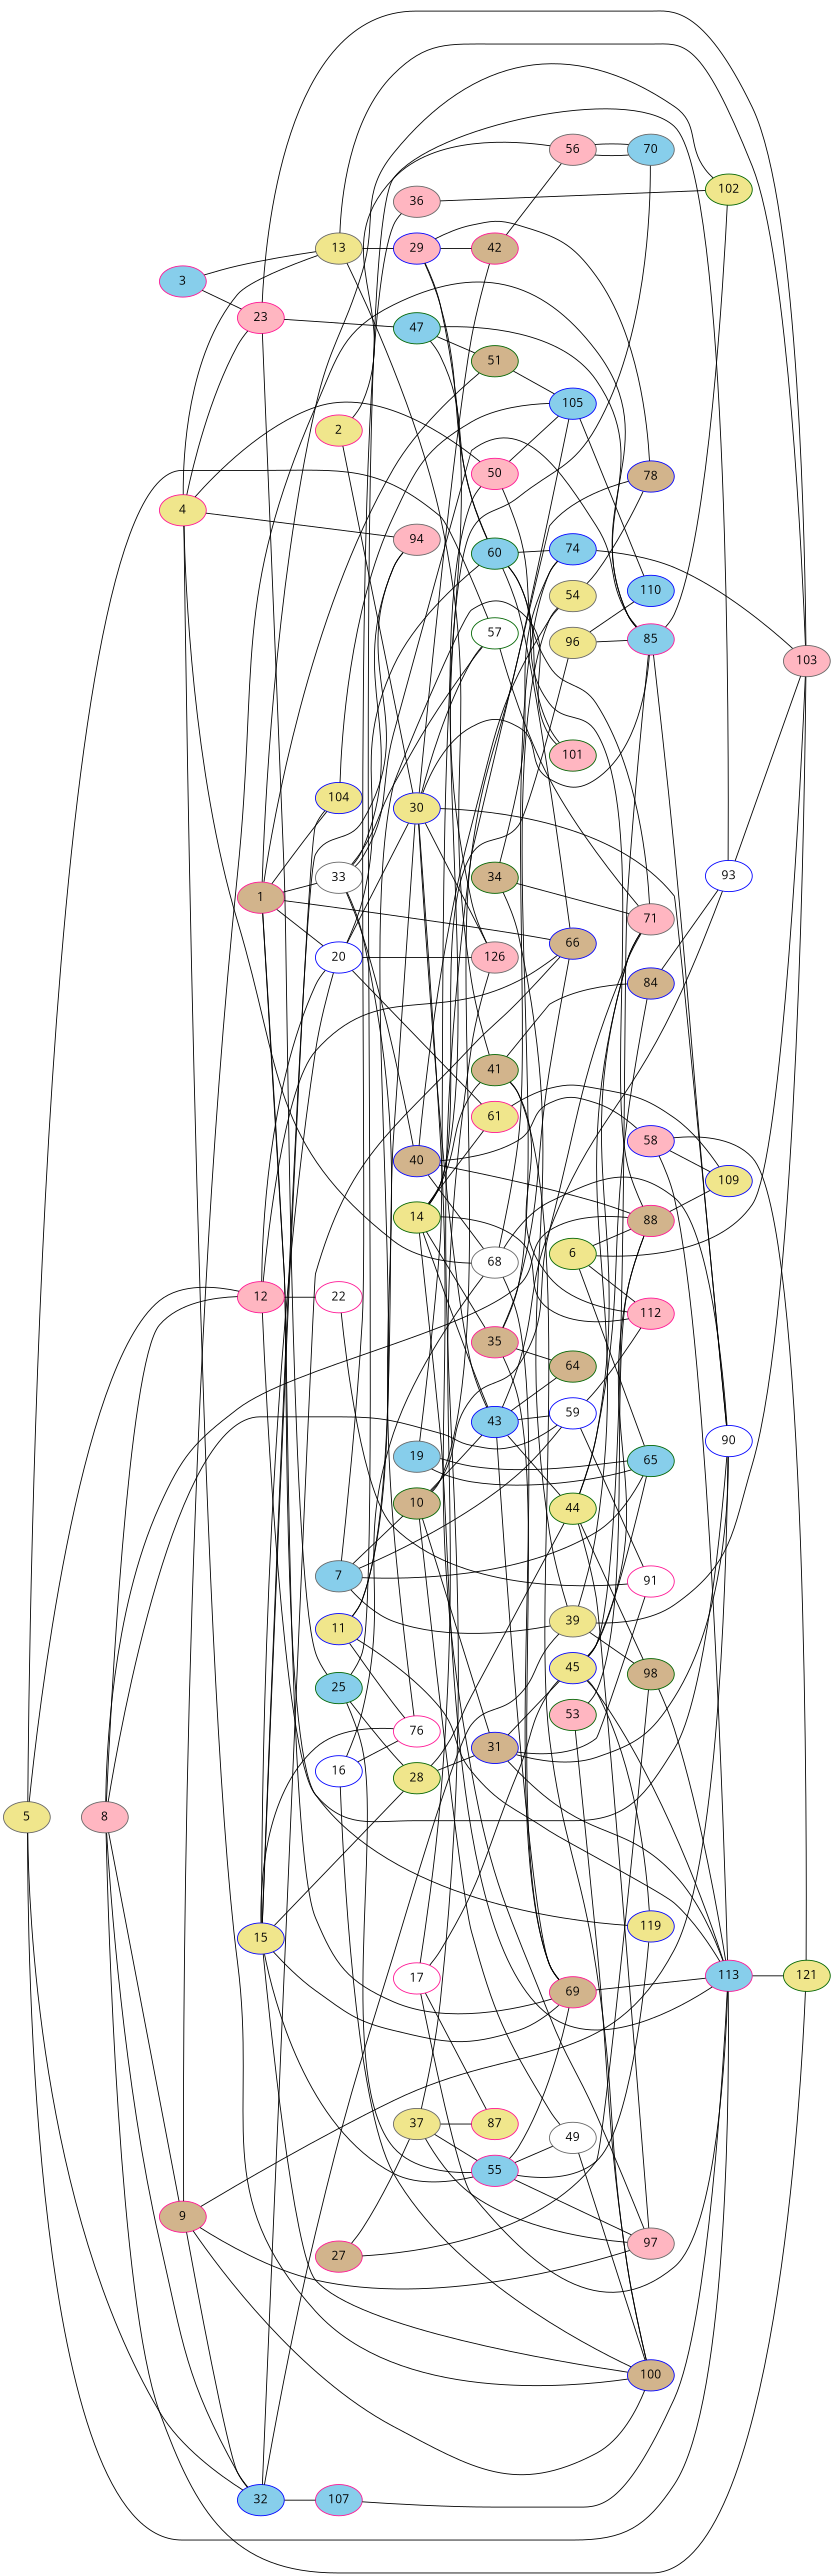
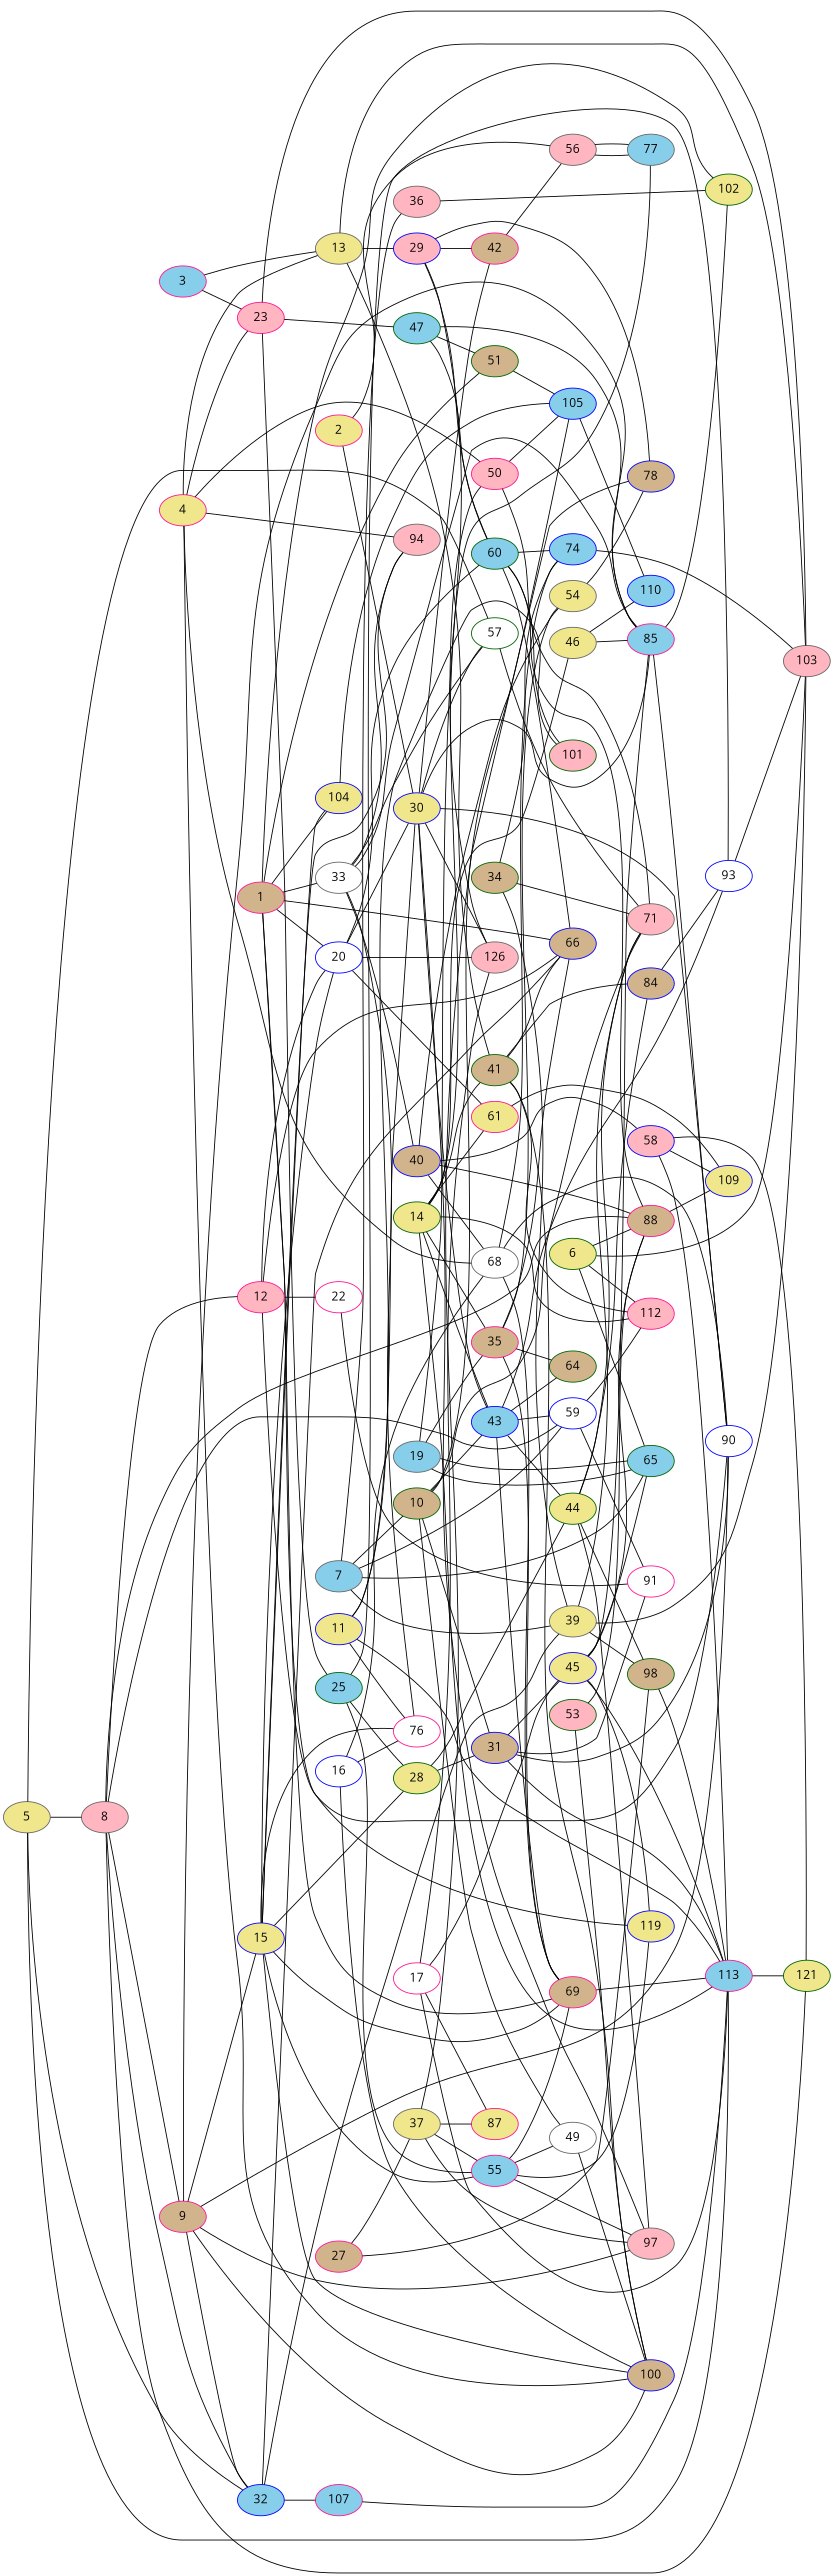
(651, 150) -> (651, 150)
(573, 643) -> (573, 643)
none -> (537, 999)
none -> (453, 1398)
(77, 1502) -> (66, 1817)
none -> (222, 2078)
